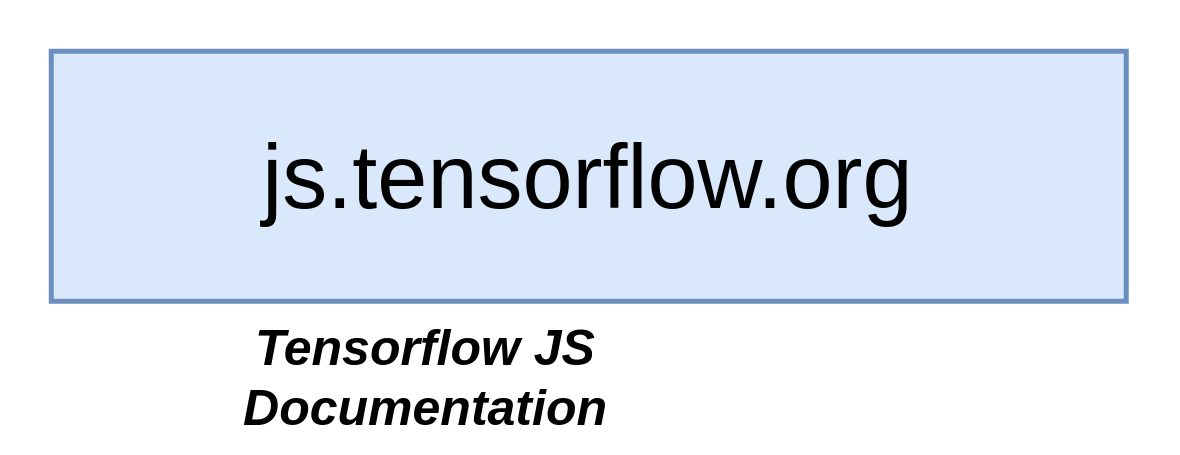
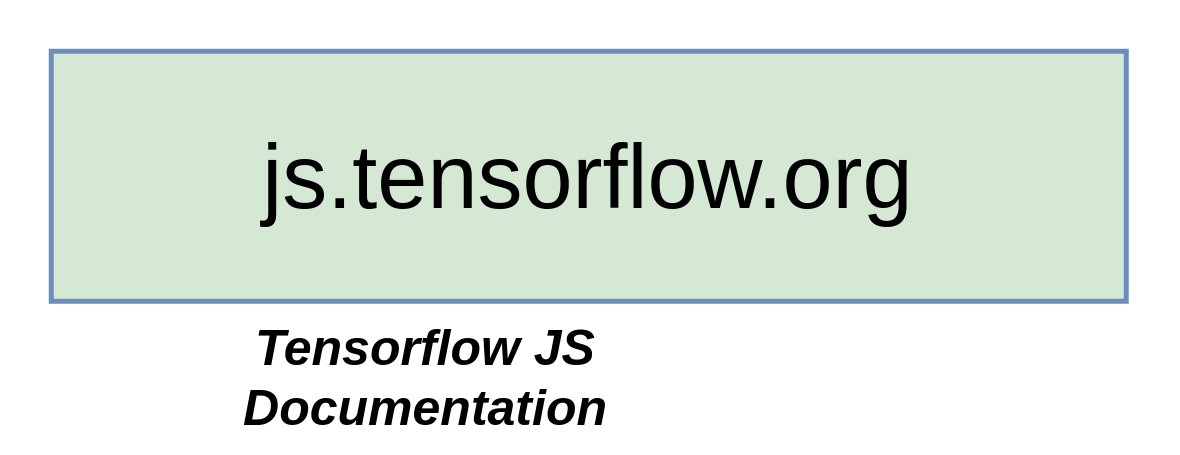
(589, 176) -> (589, 176)
